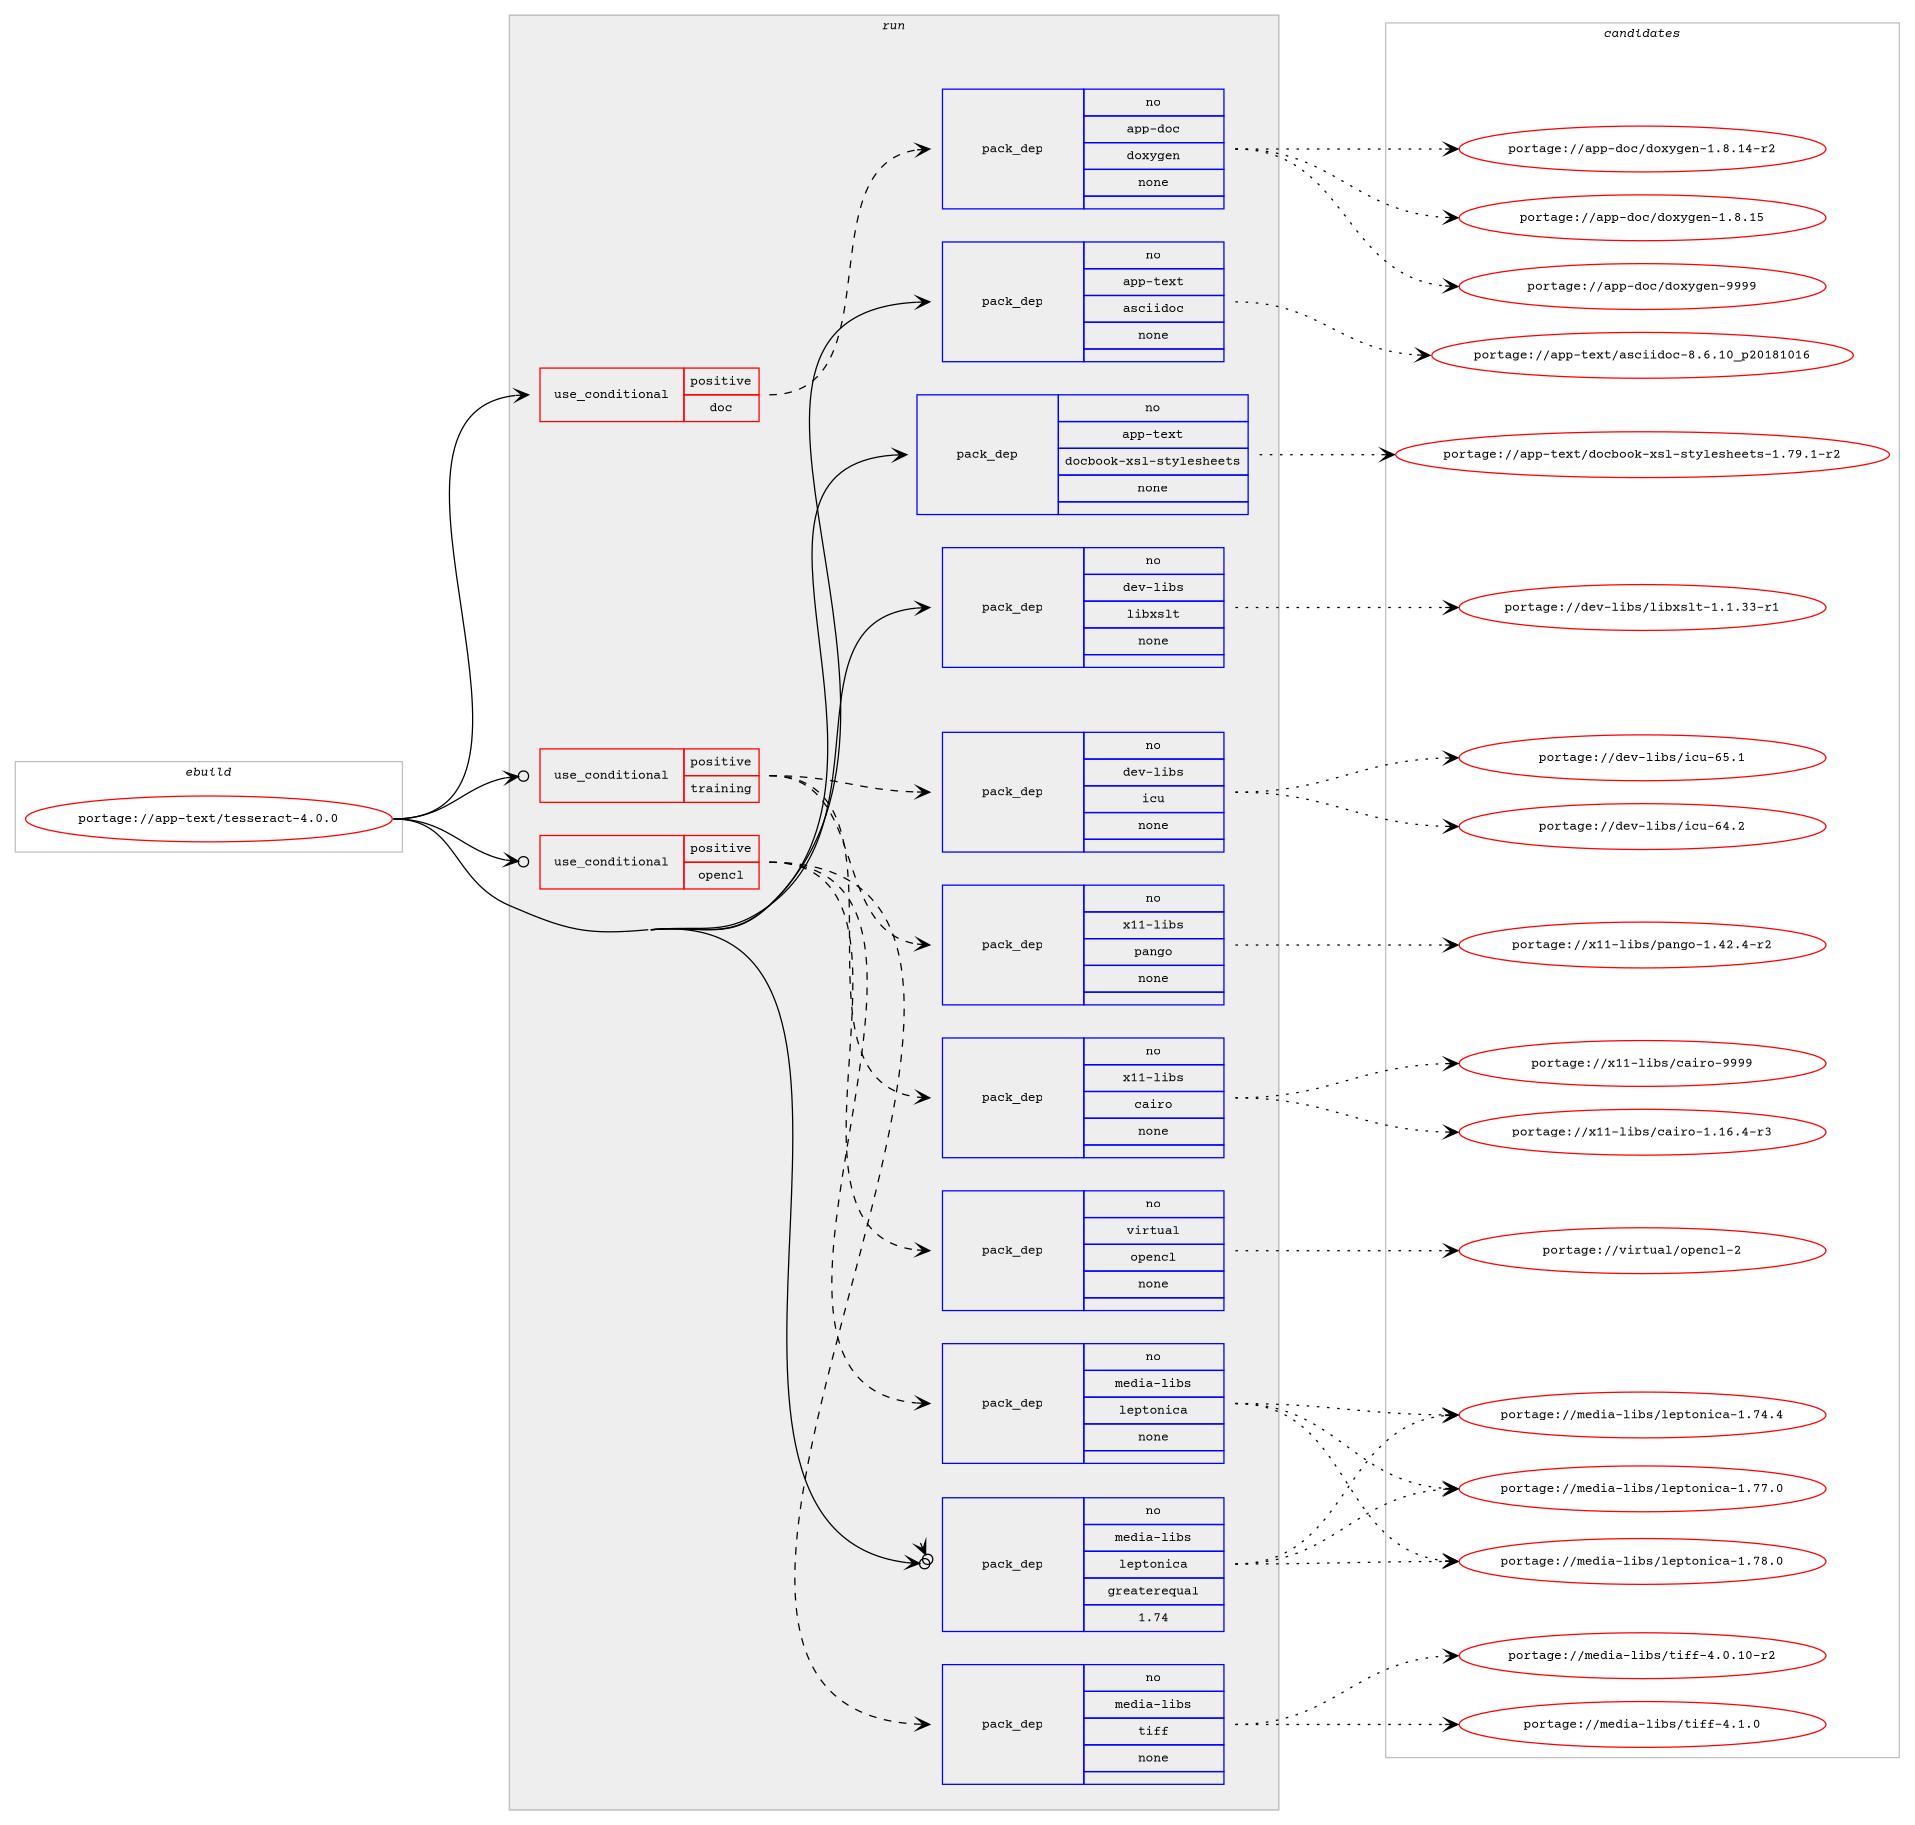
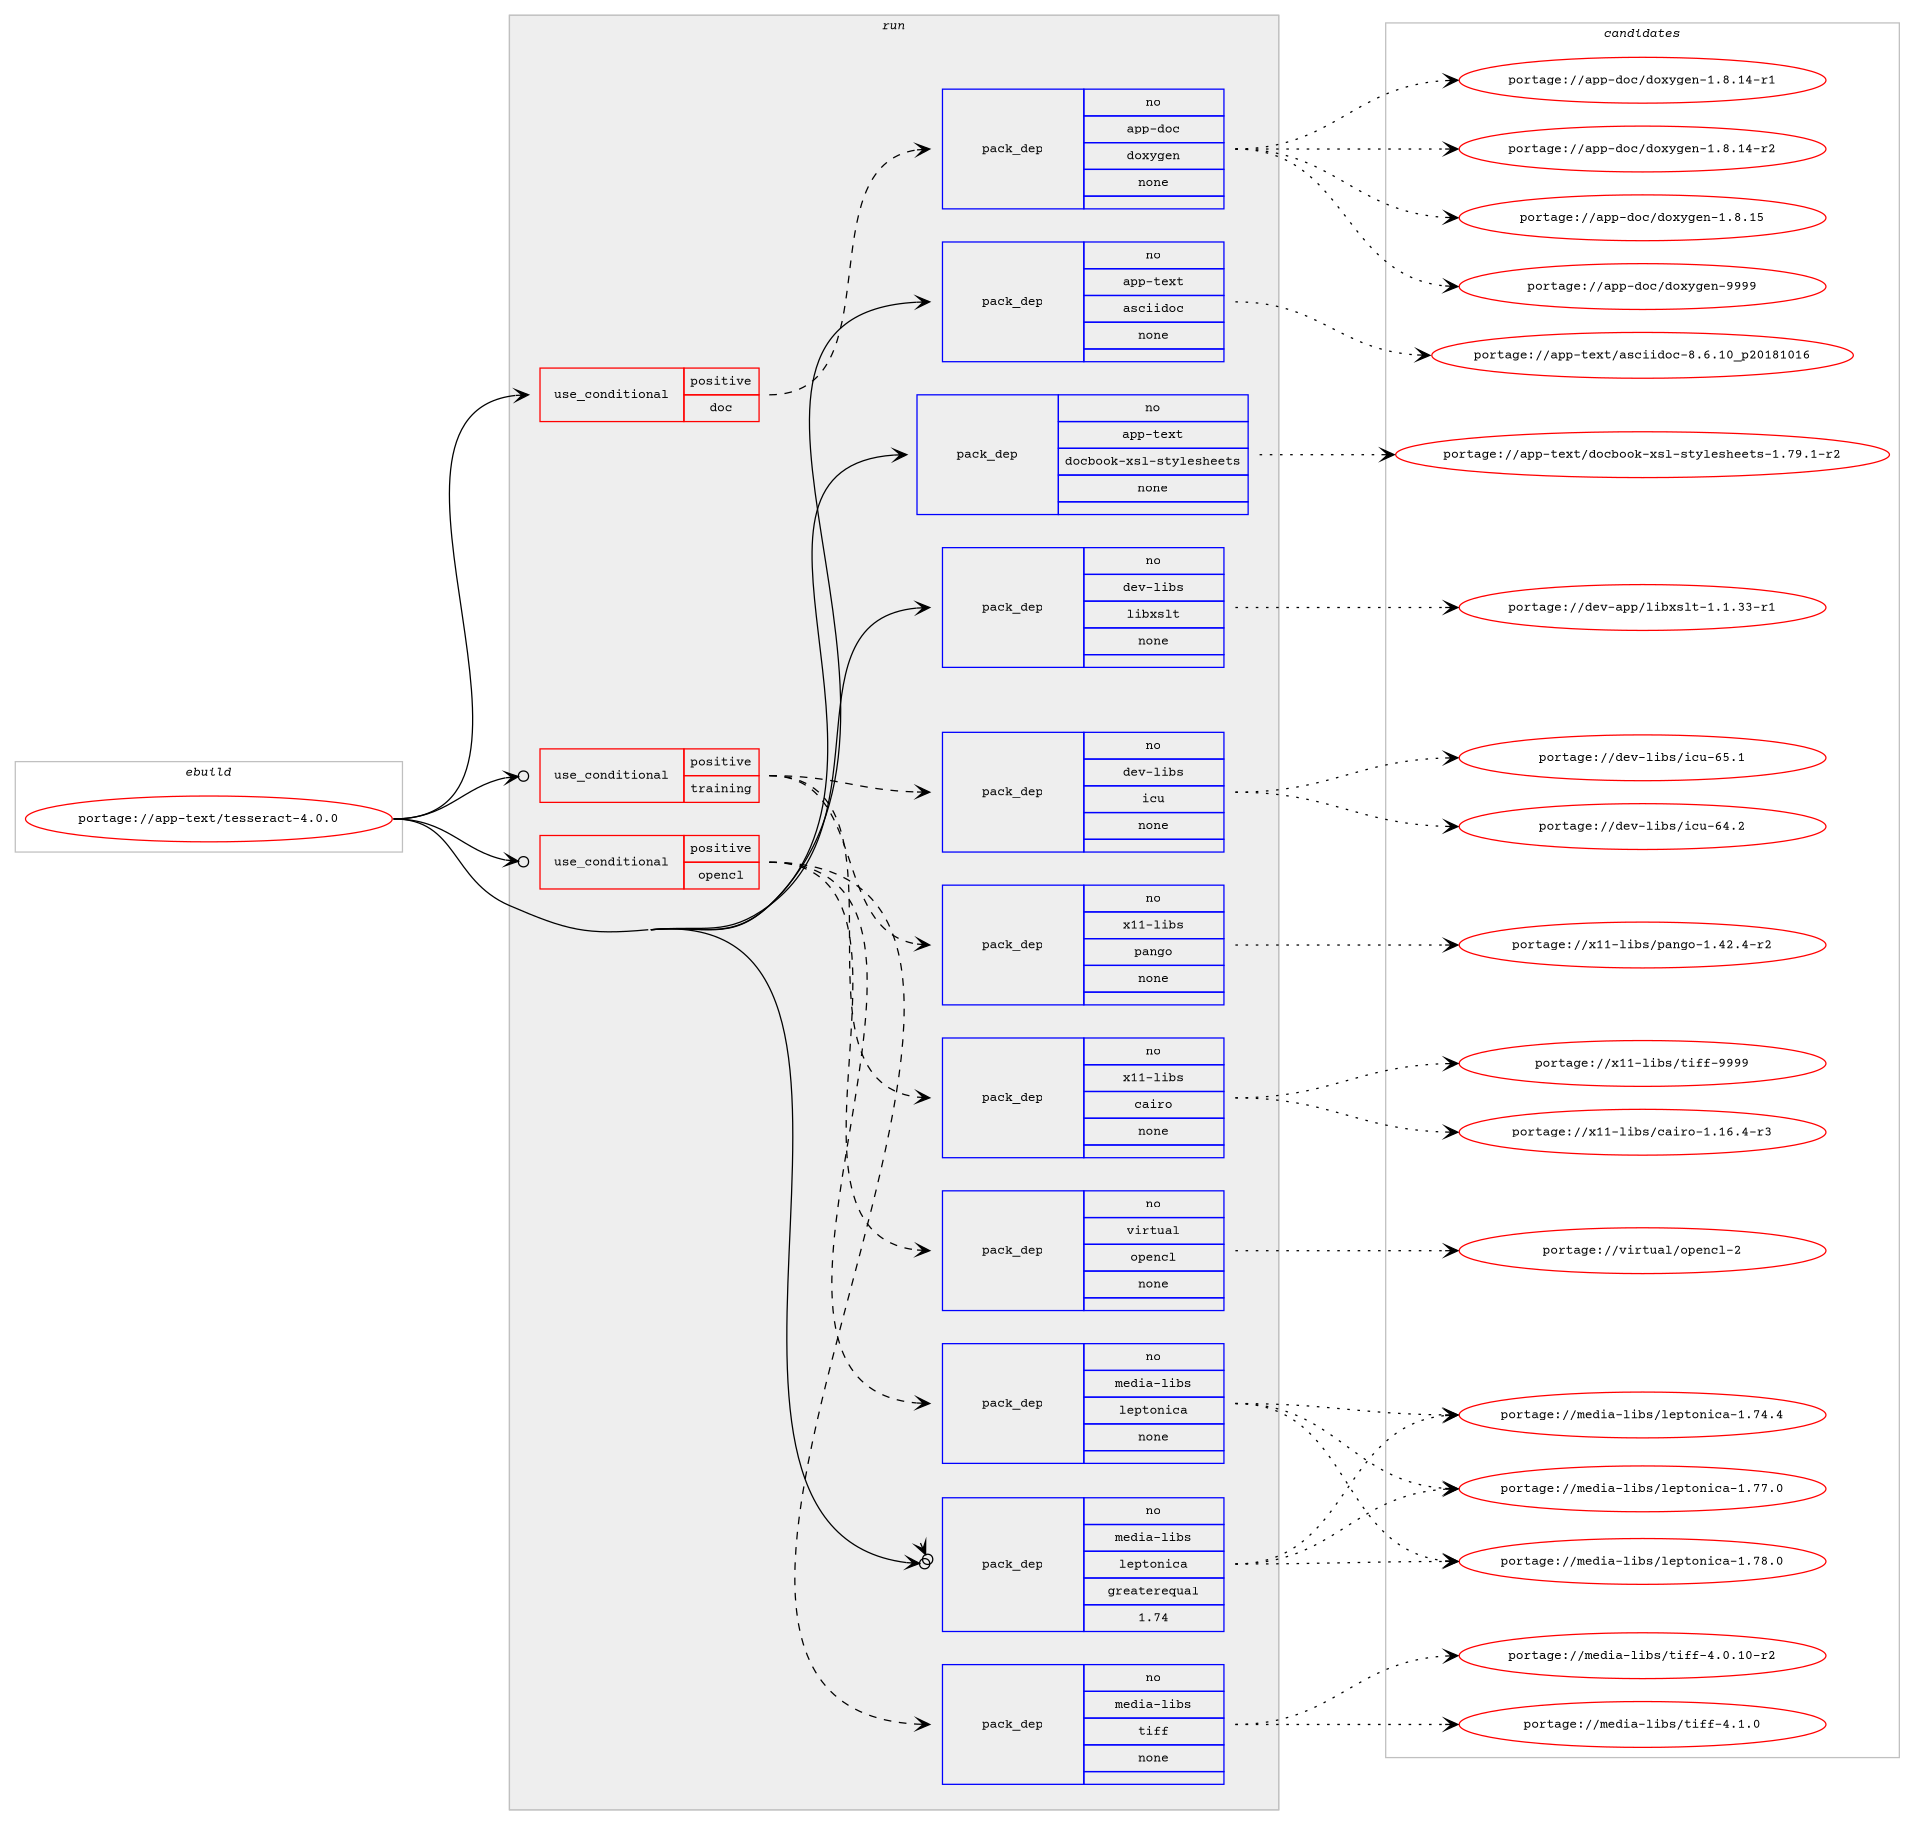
none -> (1643, 80)
(1643, 608) -> (1643, 608)
(1643, 1063) -> (1643, 1063)
